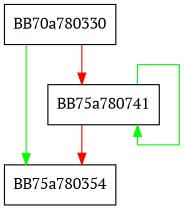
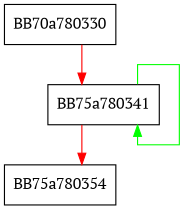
(26, 99) -> none
(104, 105) -> (104, 105)
